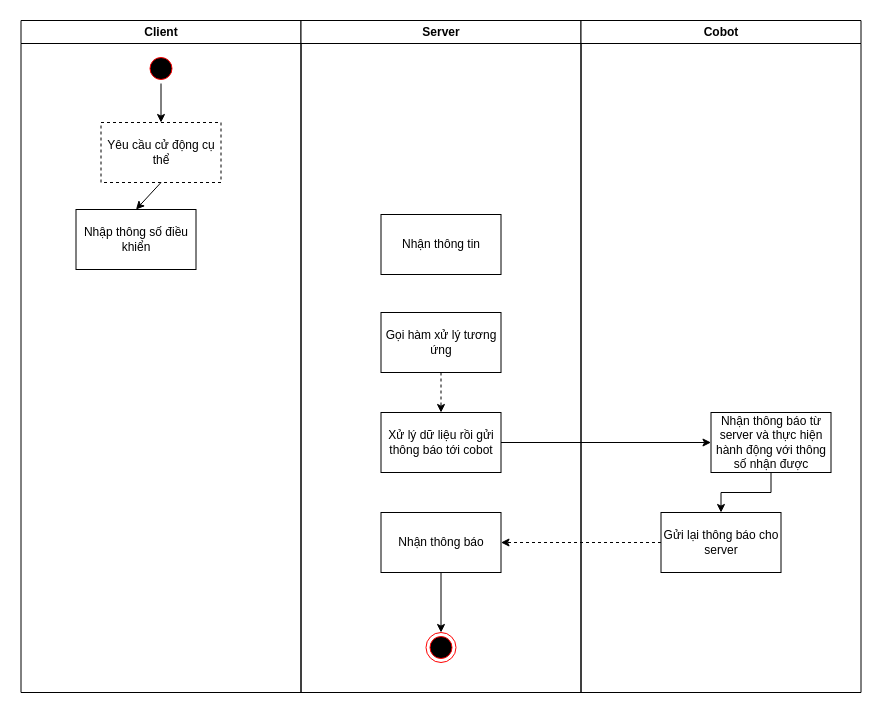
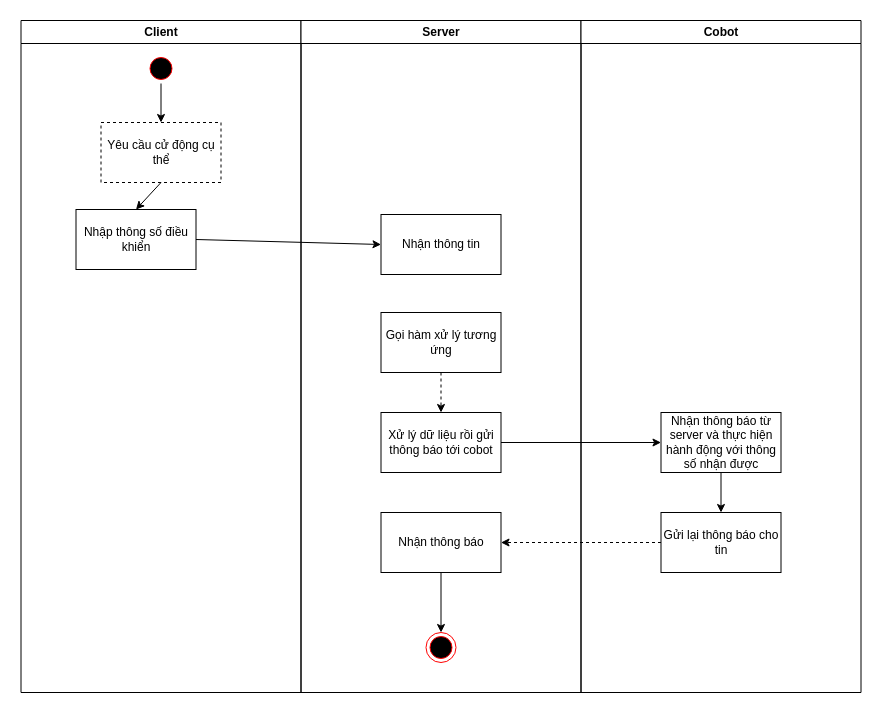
none -> (285, 242)
(771, 443) -> (721, 443)
(722, 543) -> (722, 543)
